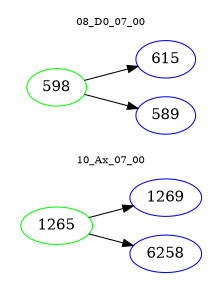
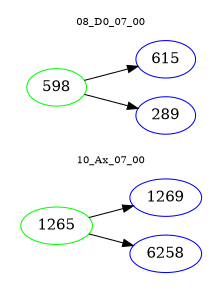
(166, 115) -> (166, 115)
